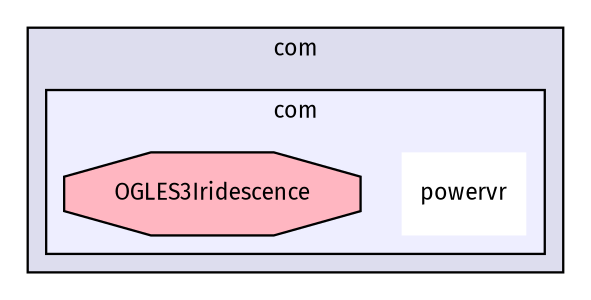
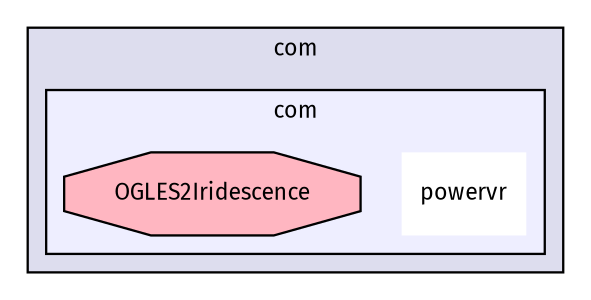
(212, 194) -> (212, 194)
